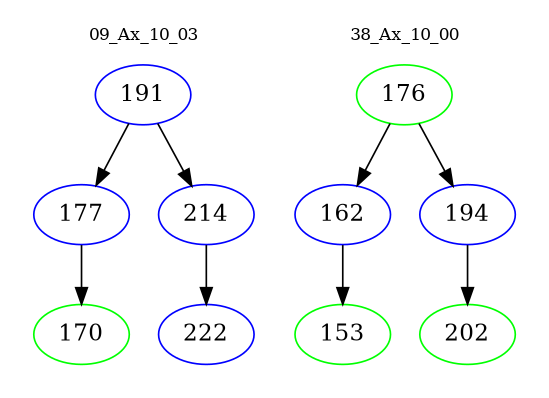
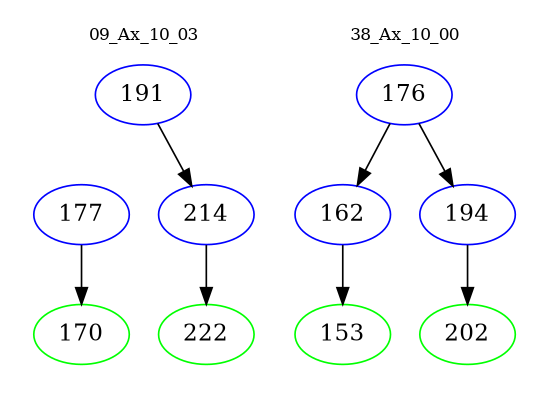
(404, 95) -> (404, 95)
(116, 147) -> none
(206, 334) -> (206, 334)
